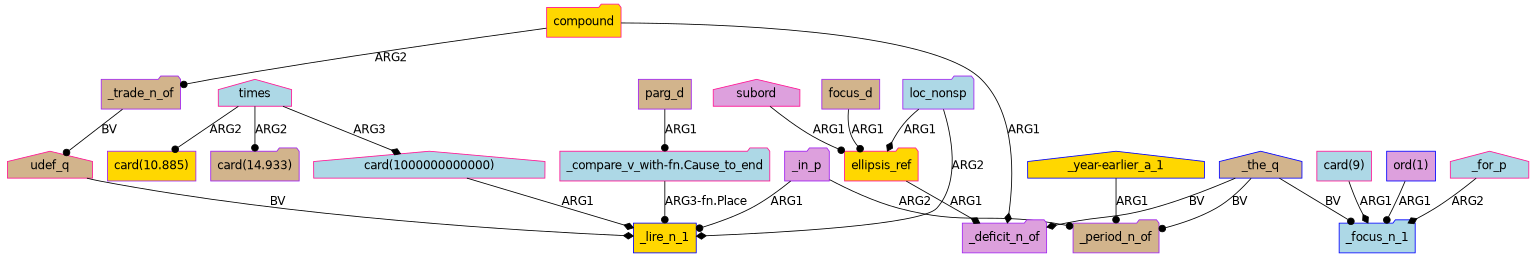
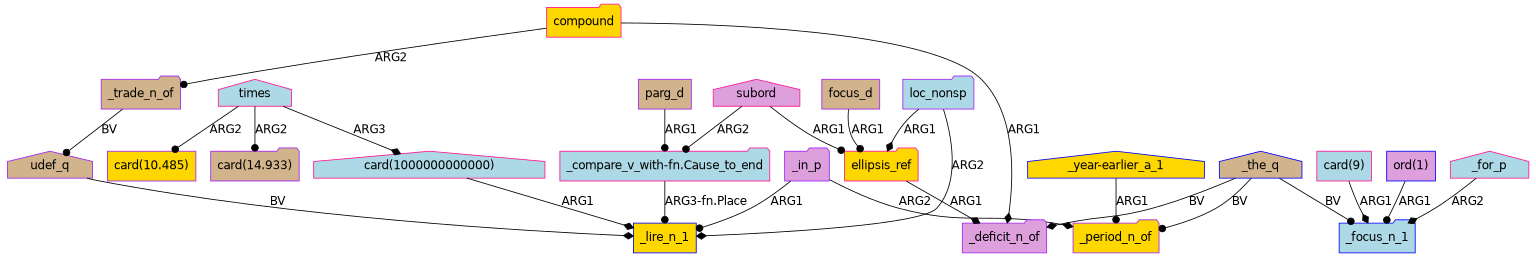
none -> (715, 127)
(50, 166) -> (50, 166)
(152, 166) -> (152, 166)
(945, 217) -> (945, 217)
(1116, 238) -> (1116, 238)
